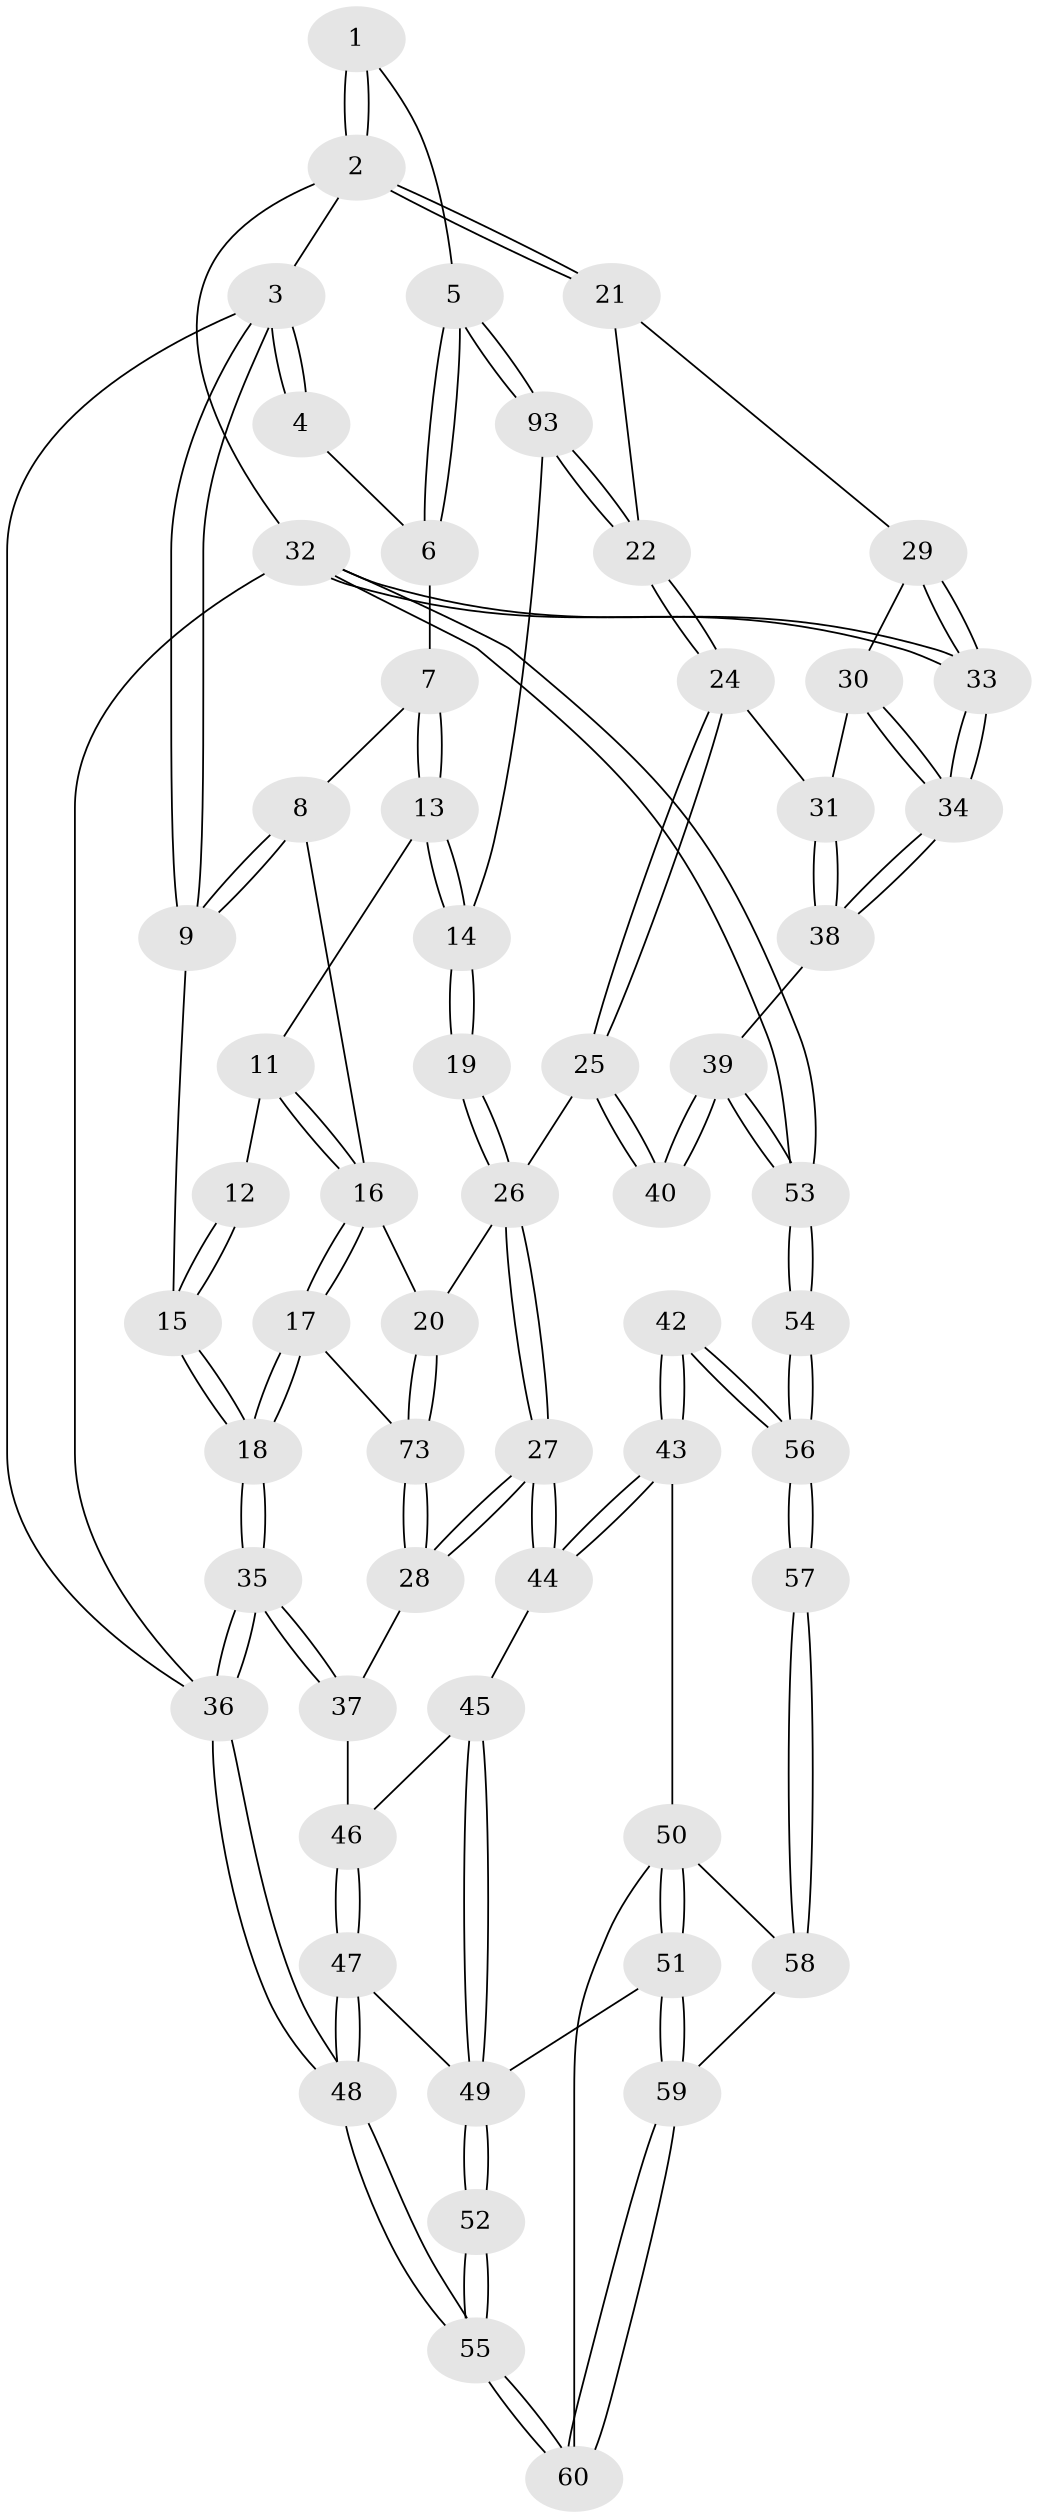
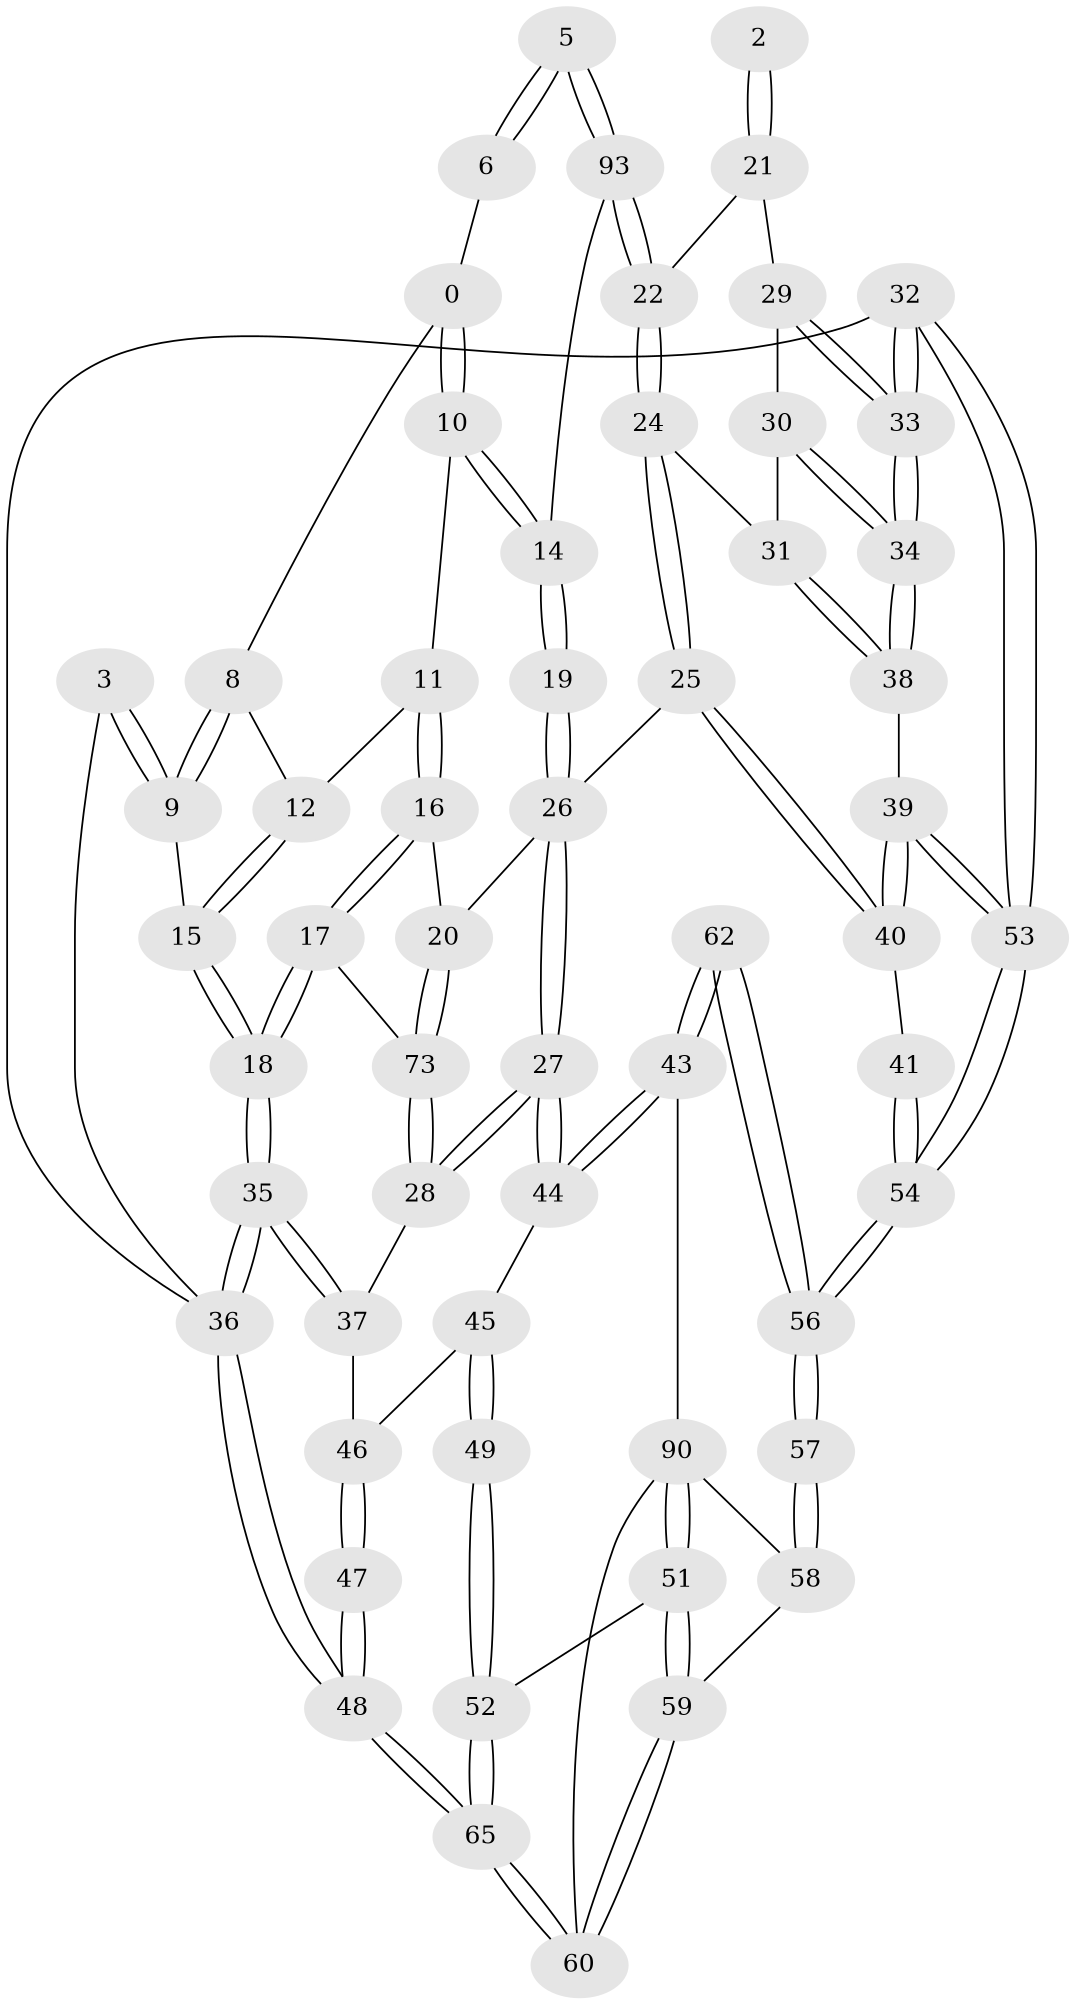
(357, 39) -> none
(316, 232) -> none
(199, 347) -> none
(301, 424) -> none
(430, 681) -> (453, 296)
(430, 810) -> (453, 424)
(335, 1002) -> (268, 746)
none -> (906, 1066)
(672, 1323) -> (720, 938)
(672, 1837) -> (678, 1452)
(412, 2029) -> none
(564, 2036) -> (576, 1646)
(476, 2350) -> (482, 1837)
